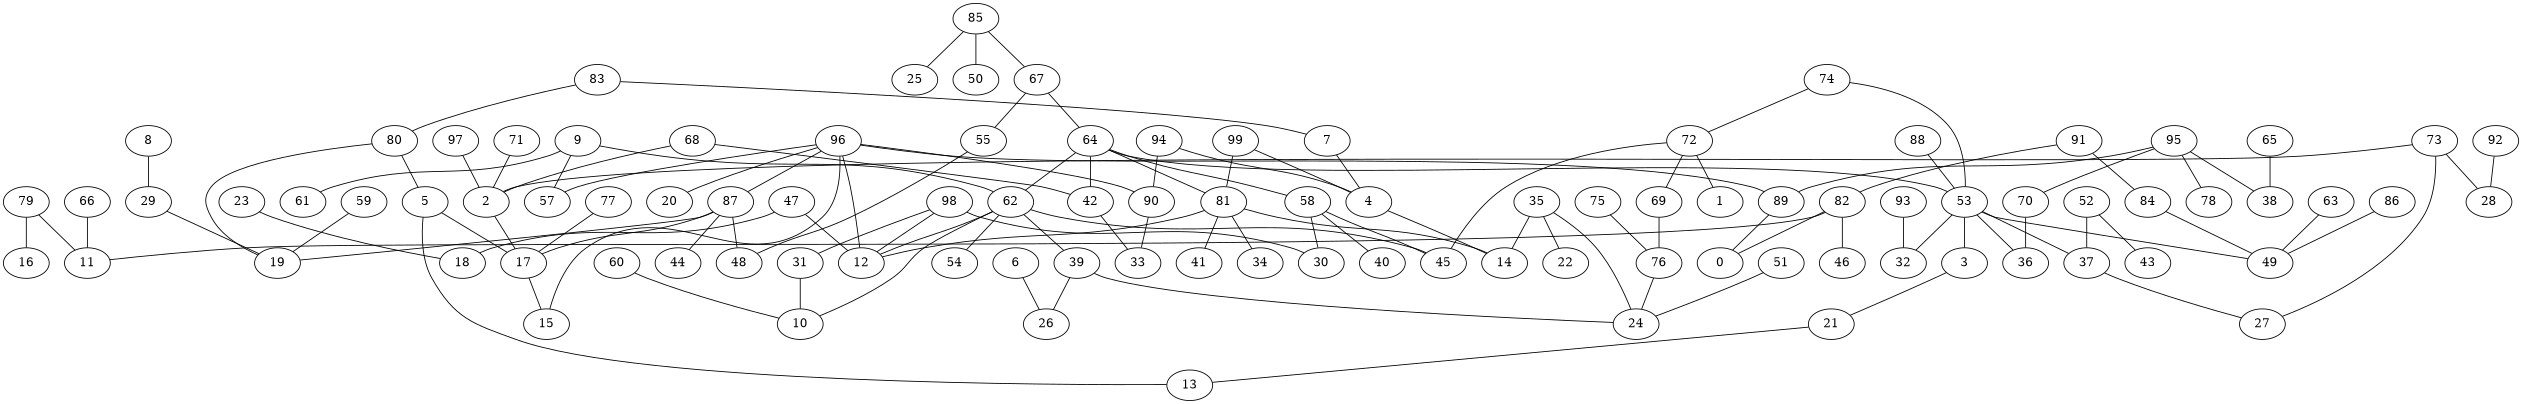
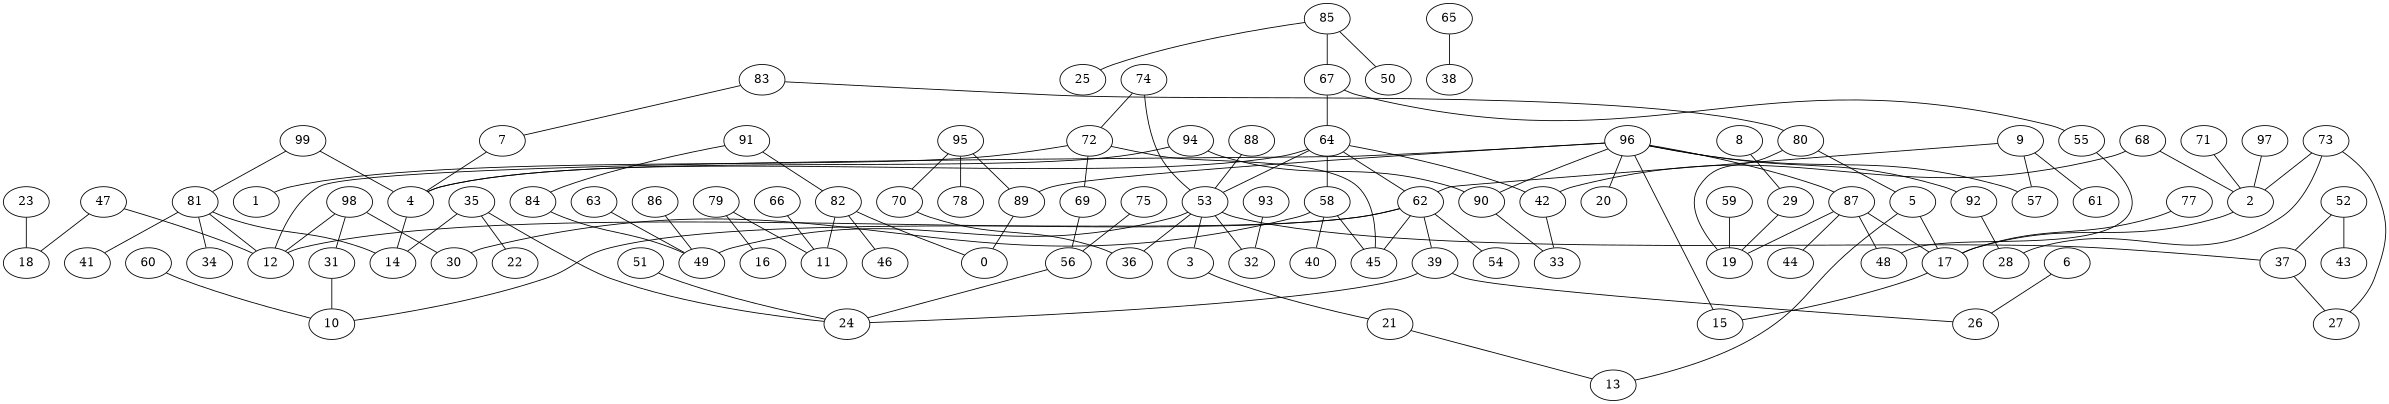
none -> (1804, 165)
(2222, 171) -> none
(1162, 174) -> (1000, 168)
(1659, 263) -> (1068, 263)
